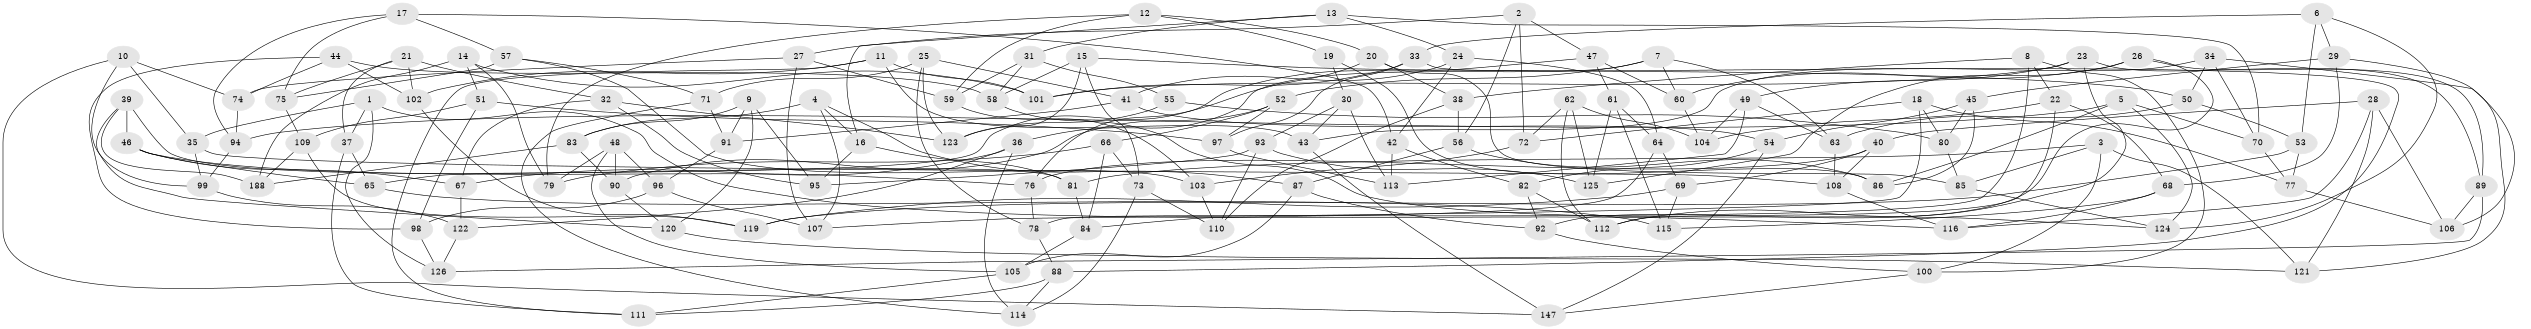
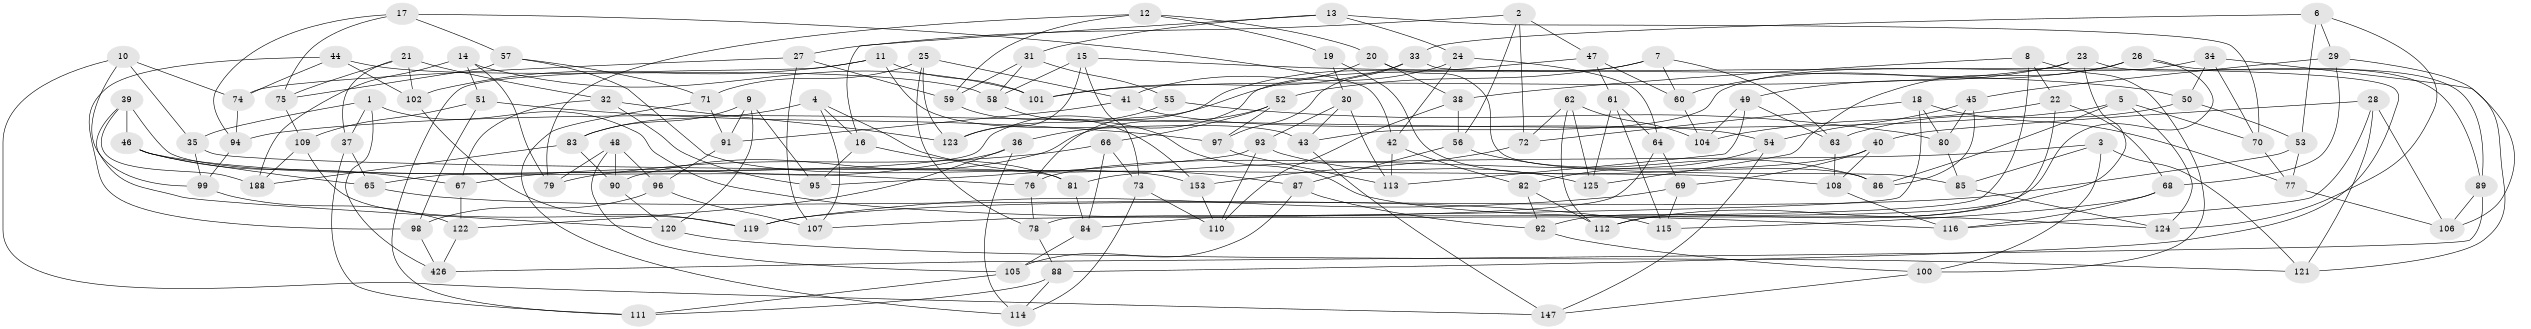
(1198, 186) -> (1198, 186)
(439, 272) -> (439, 272)
